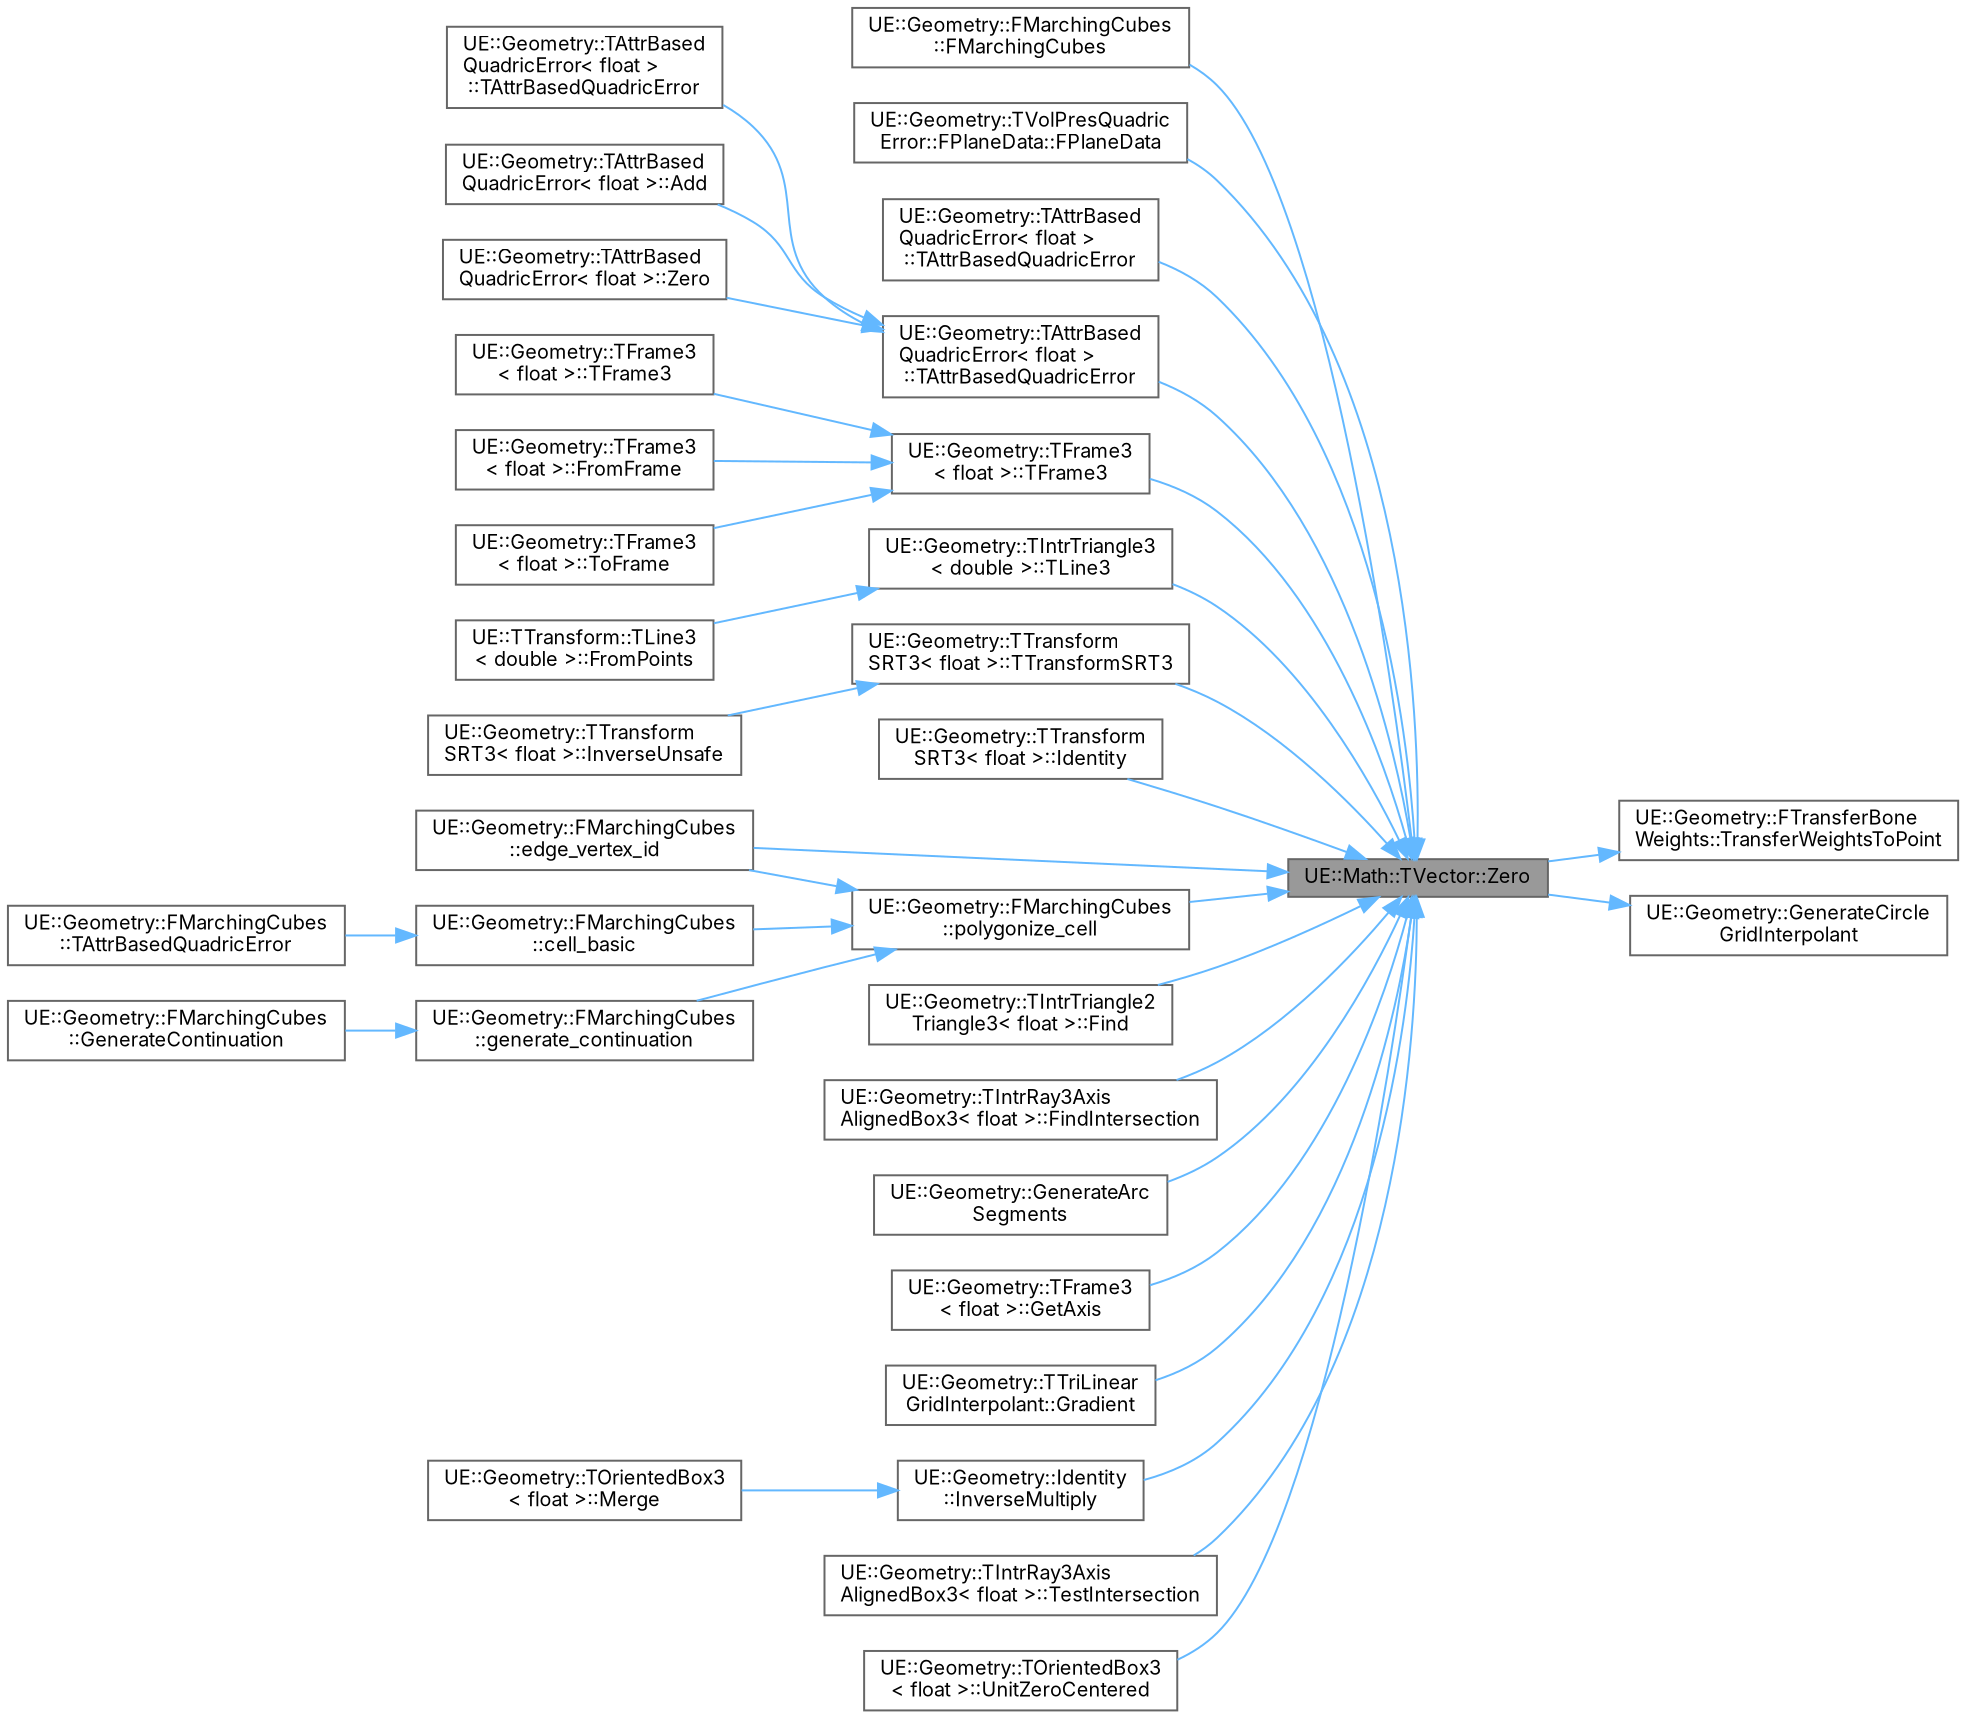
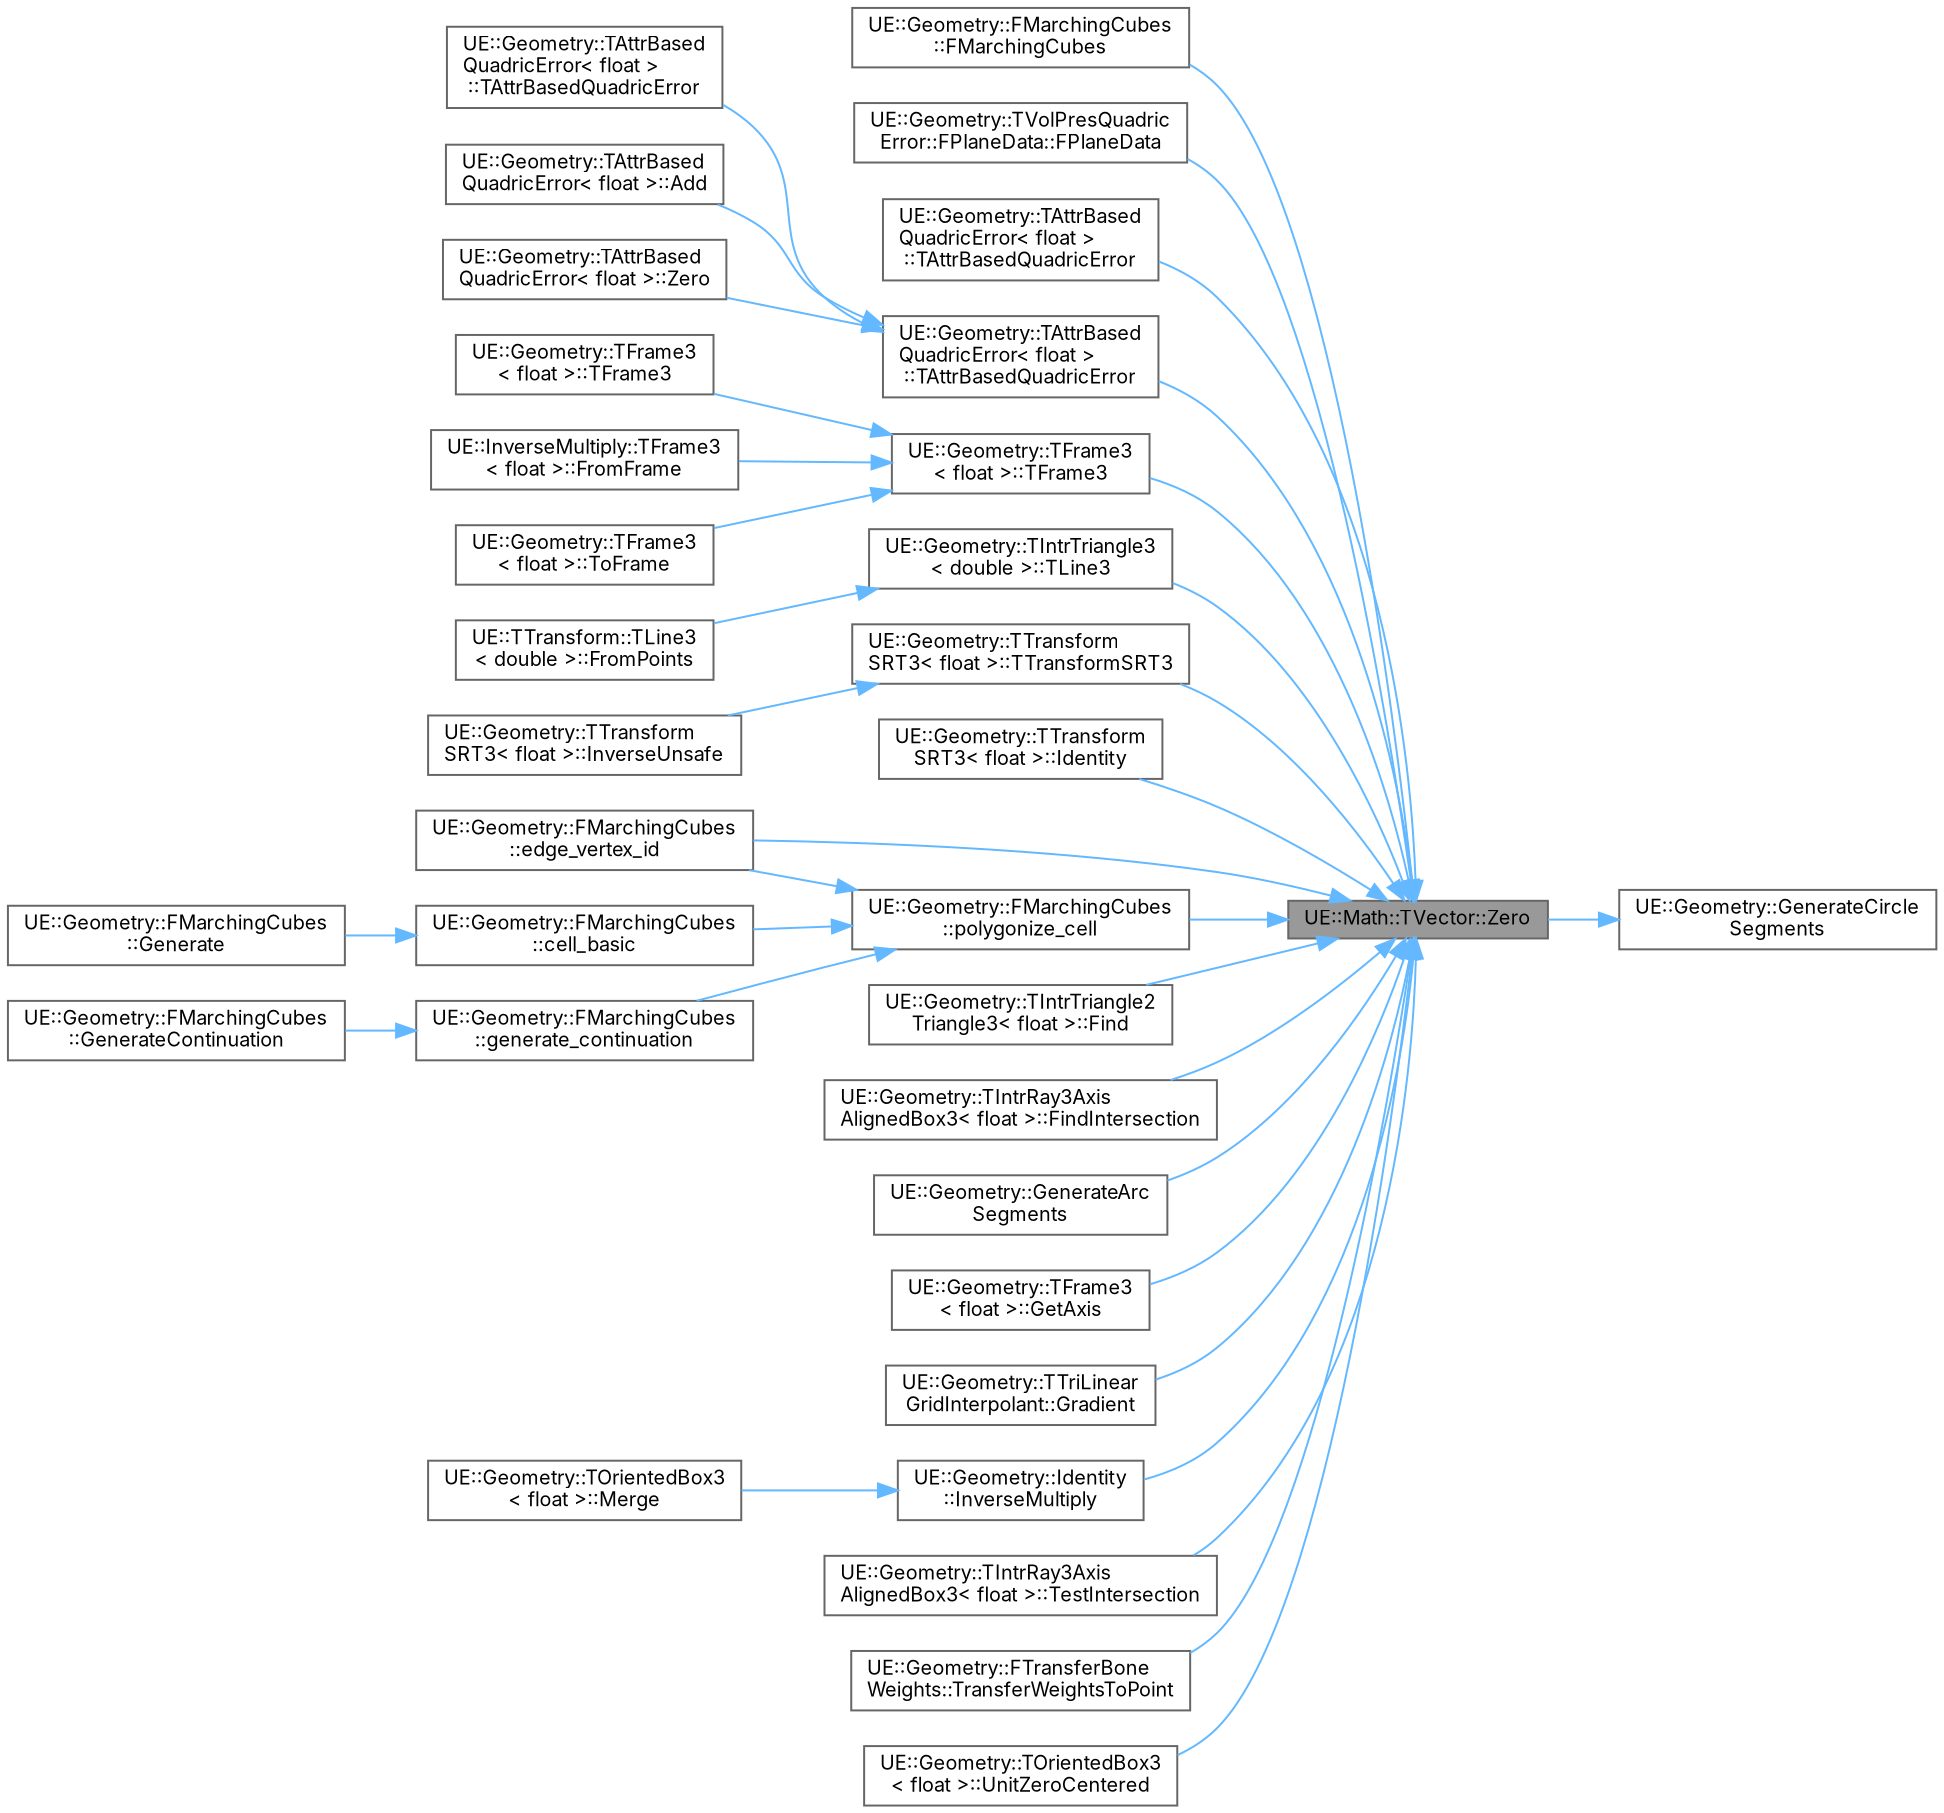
(585, 460) -> (585, 460)
(1574, 858) -> (1345, 1305)
(1789, 926) -> (1778, 920)
(176, 935) -> (176, 935)
